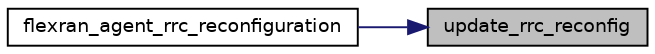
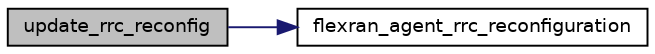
(383, 27) -> (253, 27)
